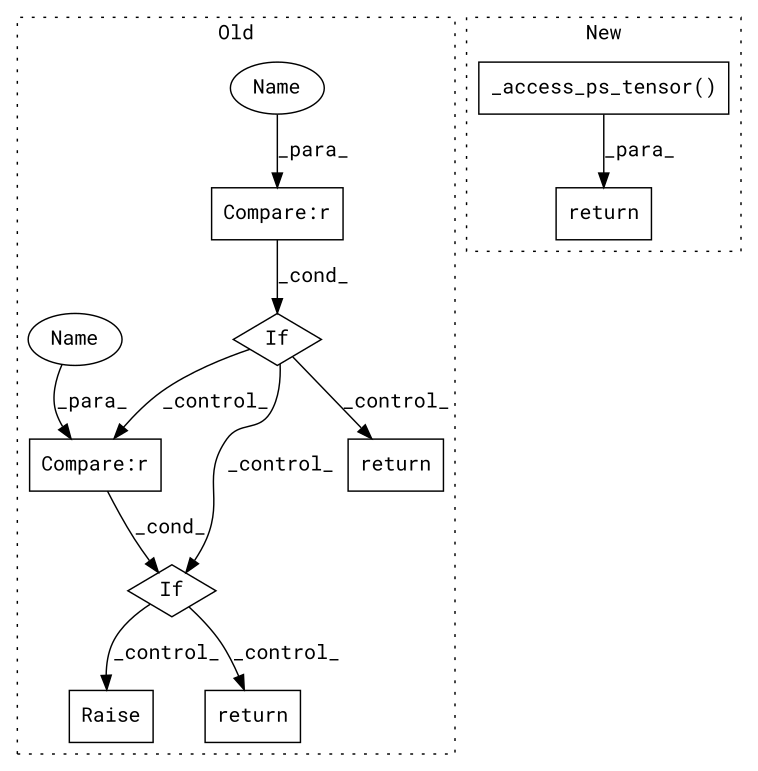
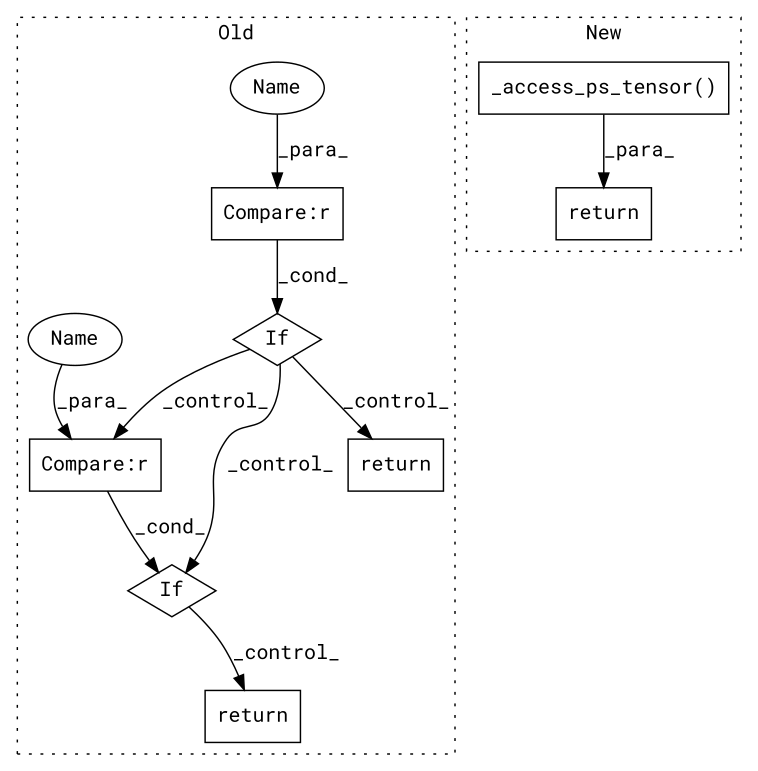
(111, 716) -> none
